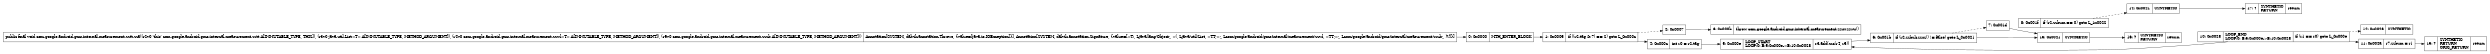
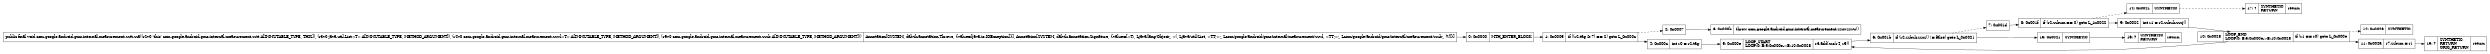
(2211, 9) -> (2211, 9)
none -> (2153, 23)
(2022, 31) -> (2013, 25)
